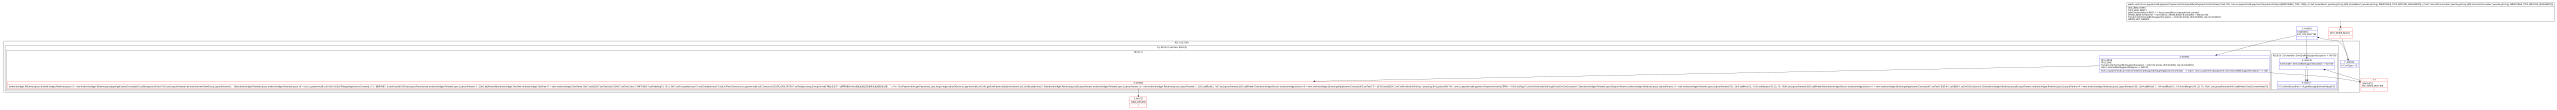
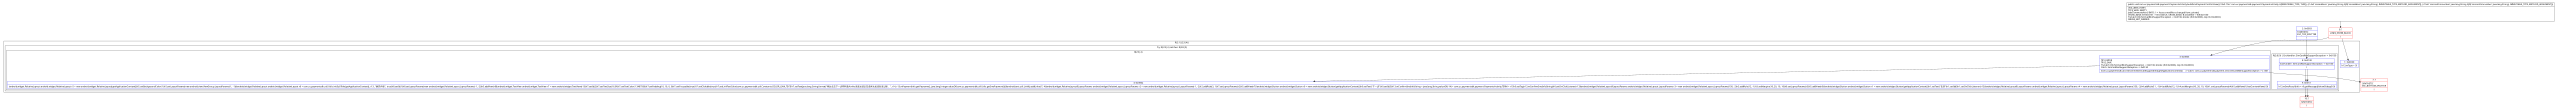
(2340, 33) -> (2341, 33)
(2339, 42) -> none
(2256, 45) -> (2264, 42)
(2343, 75) -> none
(1138, 85) -> (1138, 85)
(2373, 86) -> (2374, 86)
(1138, 102) -> none
none -> (2307, 102)
